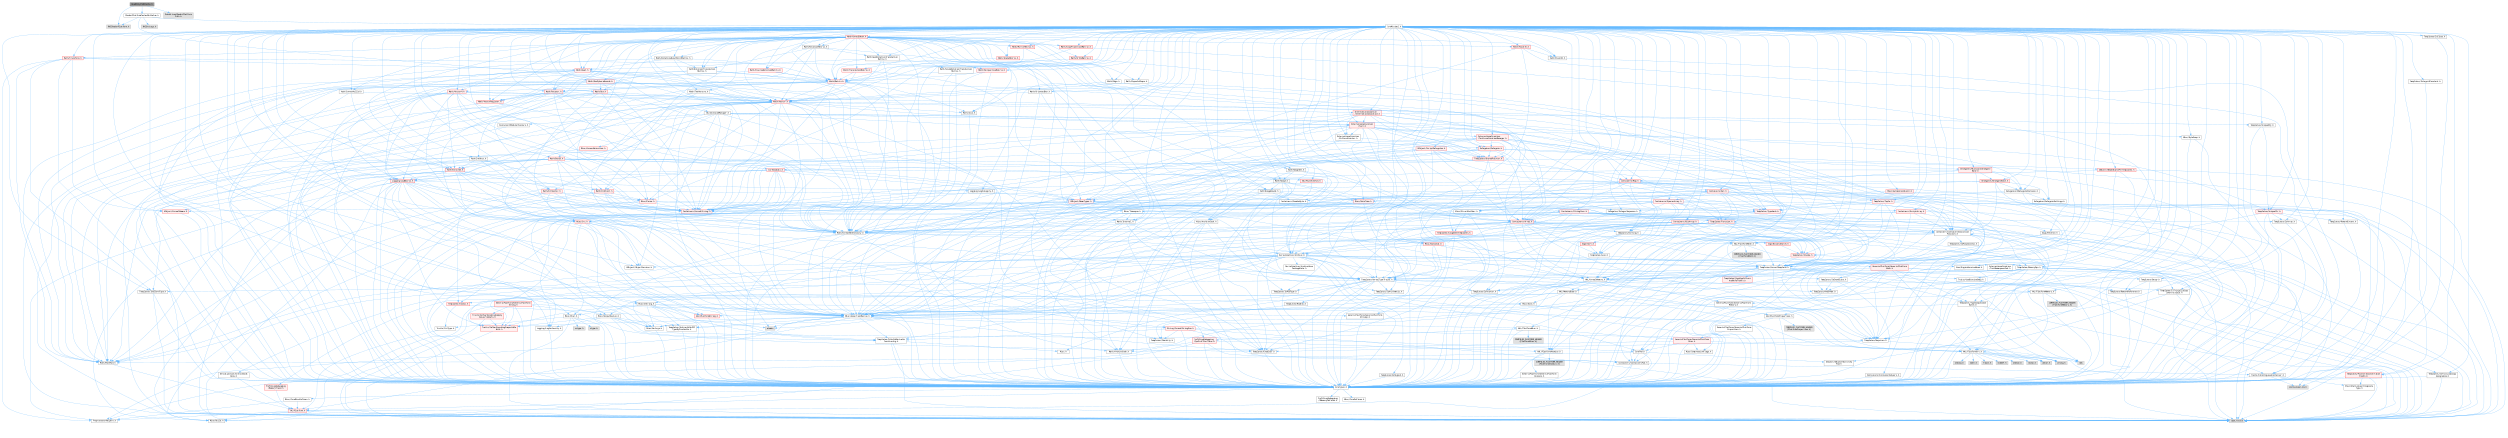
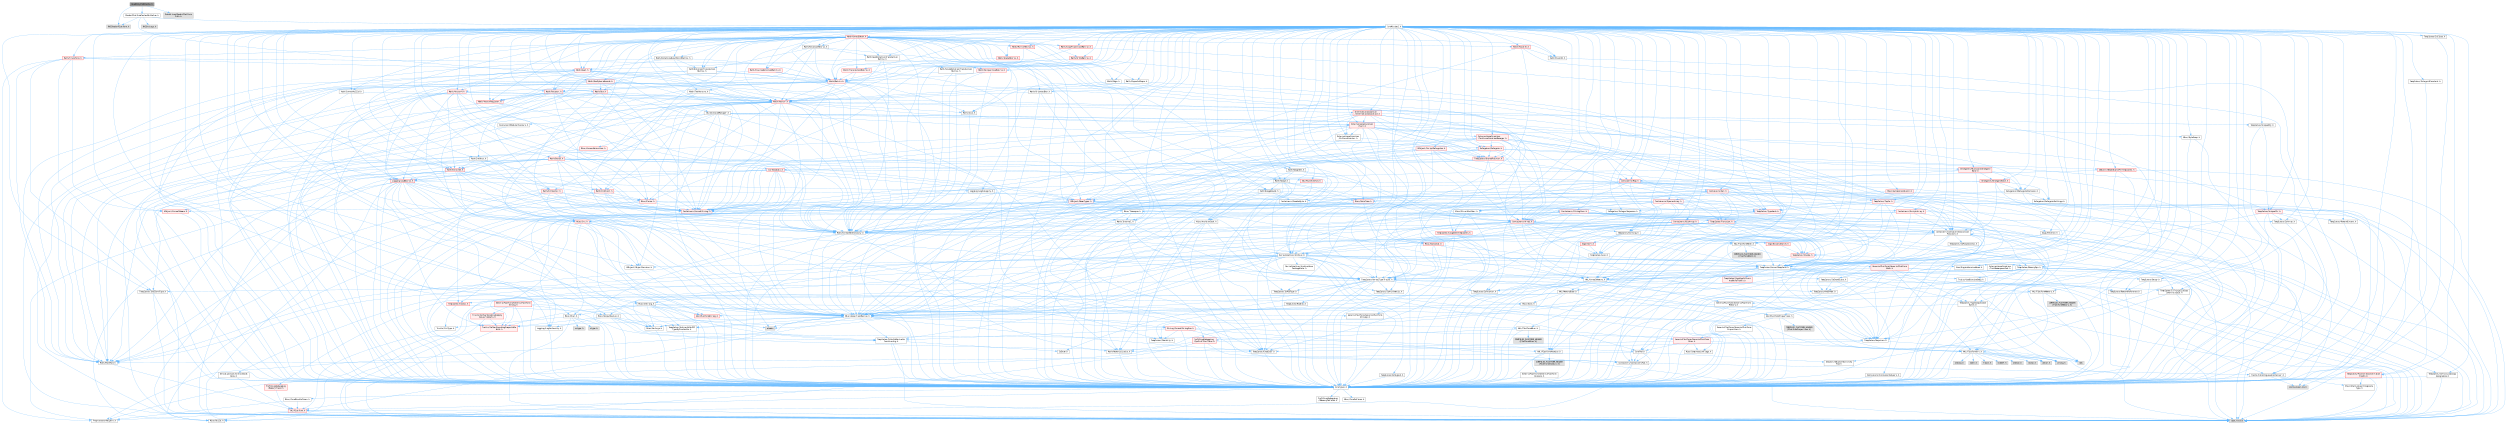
(1063, 352) -> (1063, 352)
(1119, 352) -> (1119, 352)
